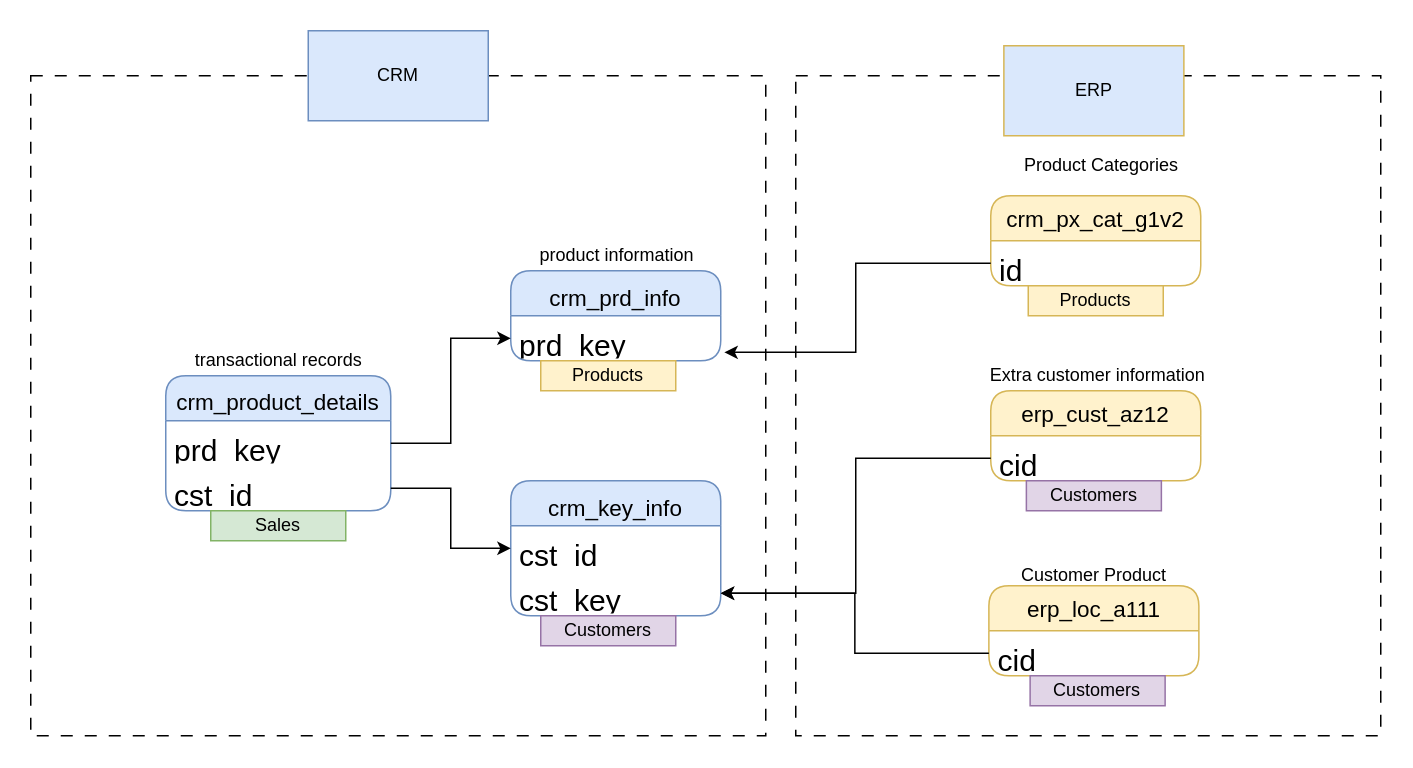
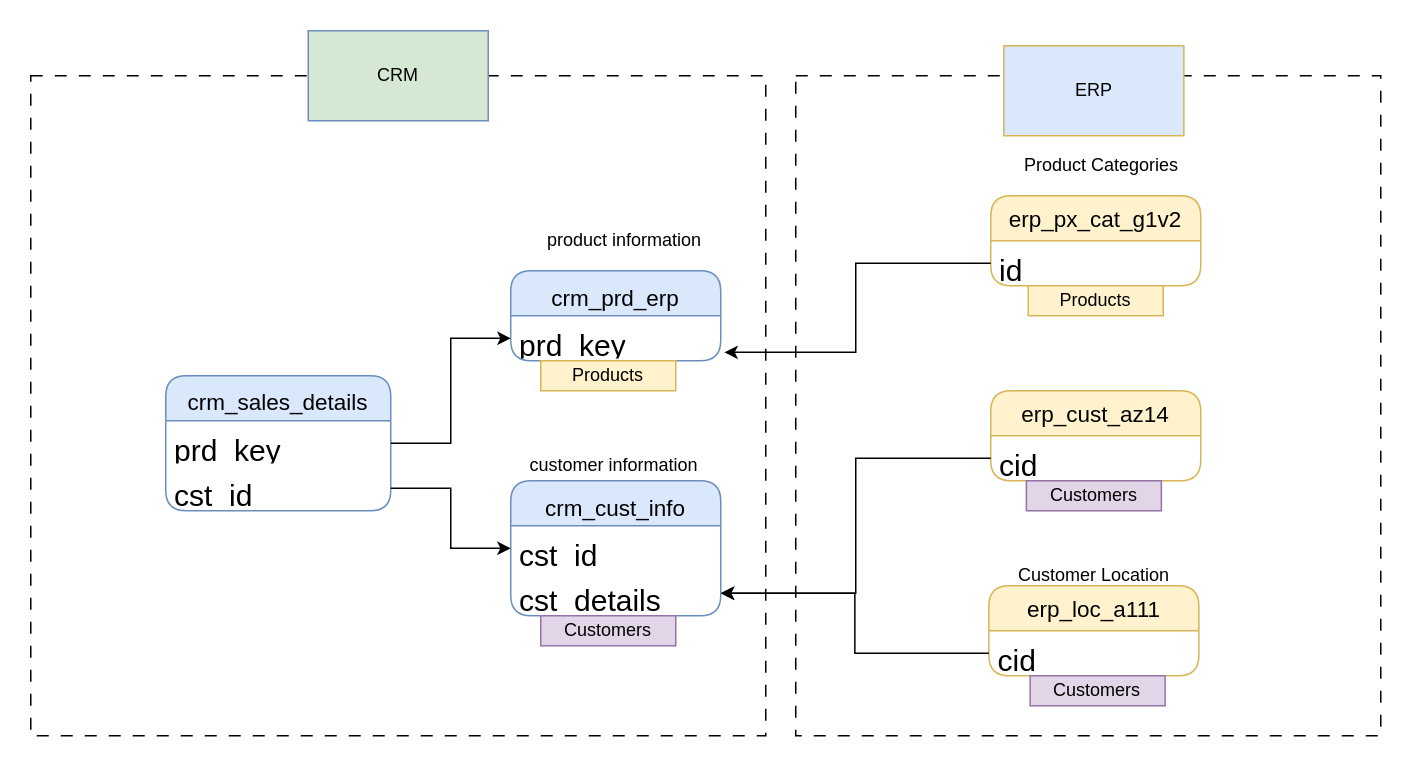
(398, 76) -> (398, 76)
(1096, 218) -> (1096, 218)
(617, 256) -> (624, 241)
(616, 293) -> (616, 293)
(278, 361) -> none
(1098, 376) -> none
(278, 398) -> (278, 398)
(1096, 413) -> (1096, 413)
none -> (614, 466)
(616, 503) -> (616, 503)
(278, 526) -> none
(1094, 575) -> (1094, 575)
(596, 593) -> (617, 593)
